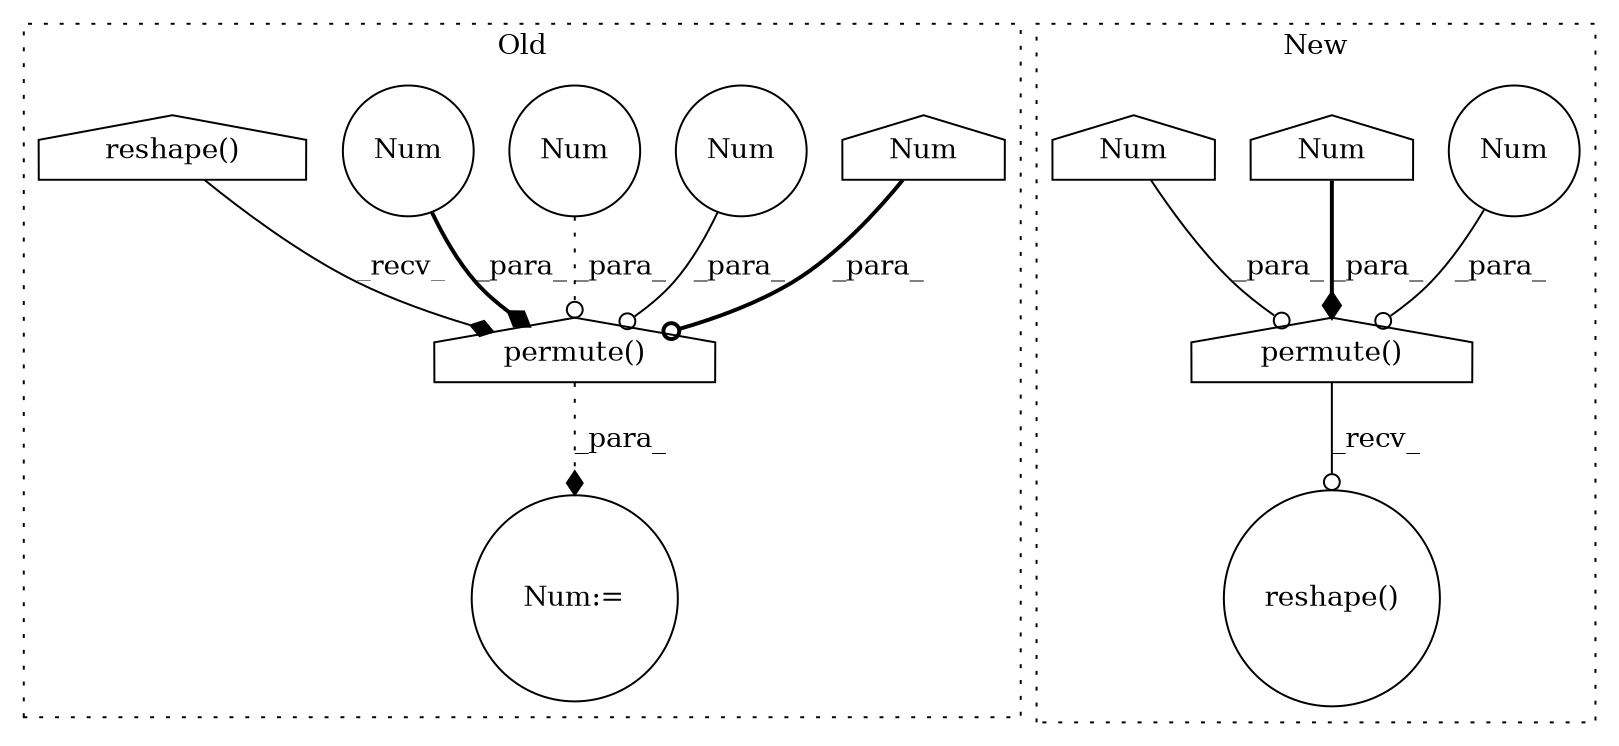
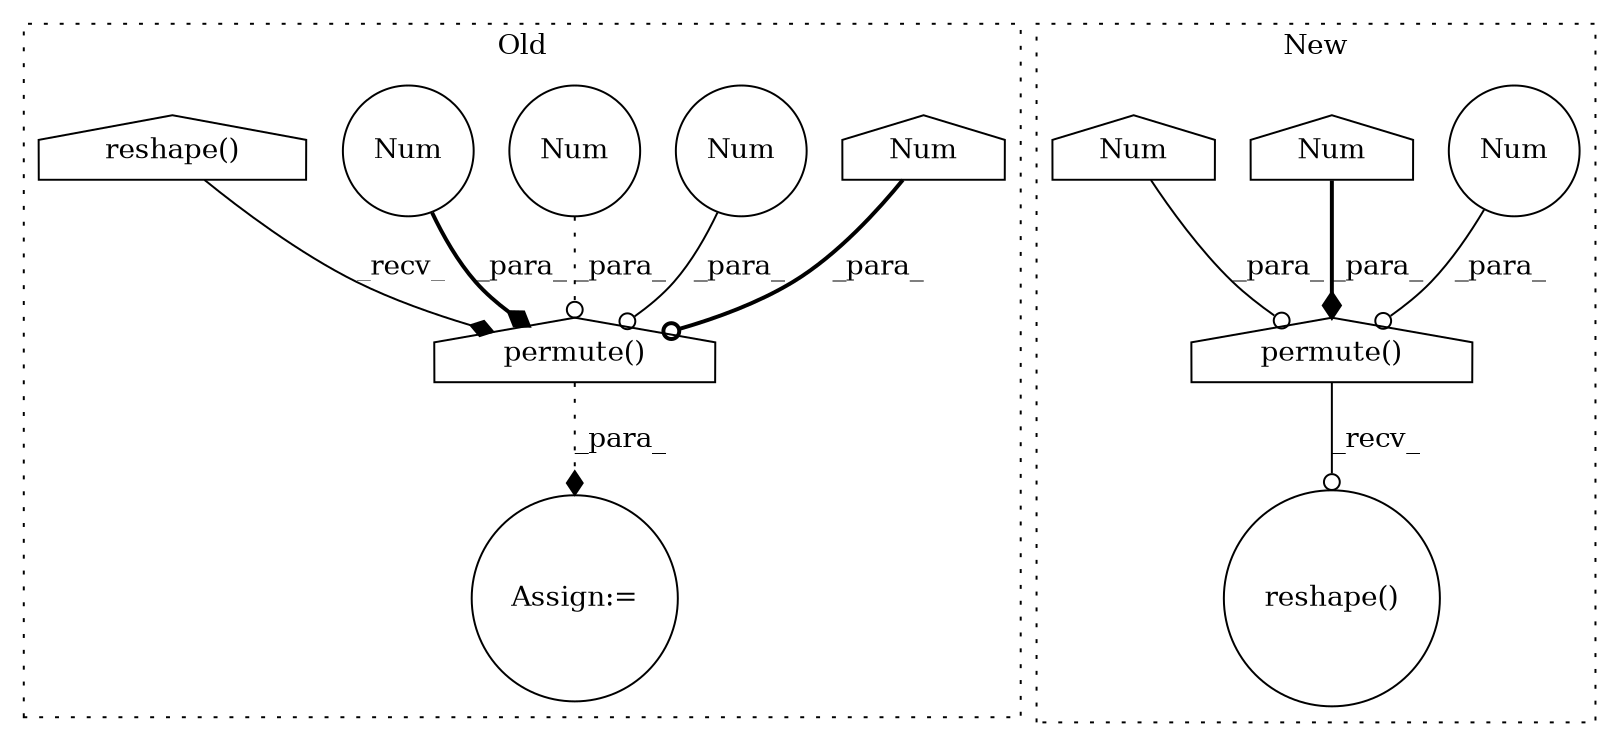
(575, 598) -> (575, 598)
